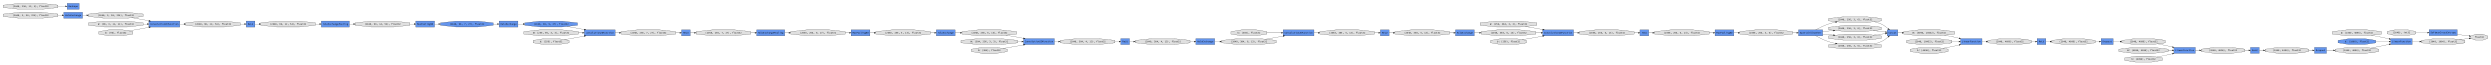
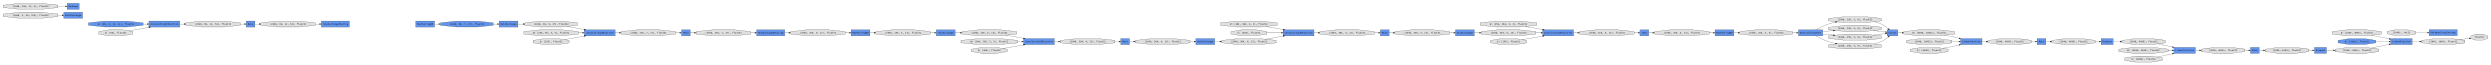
(116, 15) -> none
(116, 24) -> (116, 24)
(383, 24) -> none
(551, 24) -> (551, 24)
none -> (1249, 24)
(2463, 35) -> none
